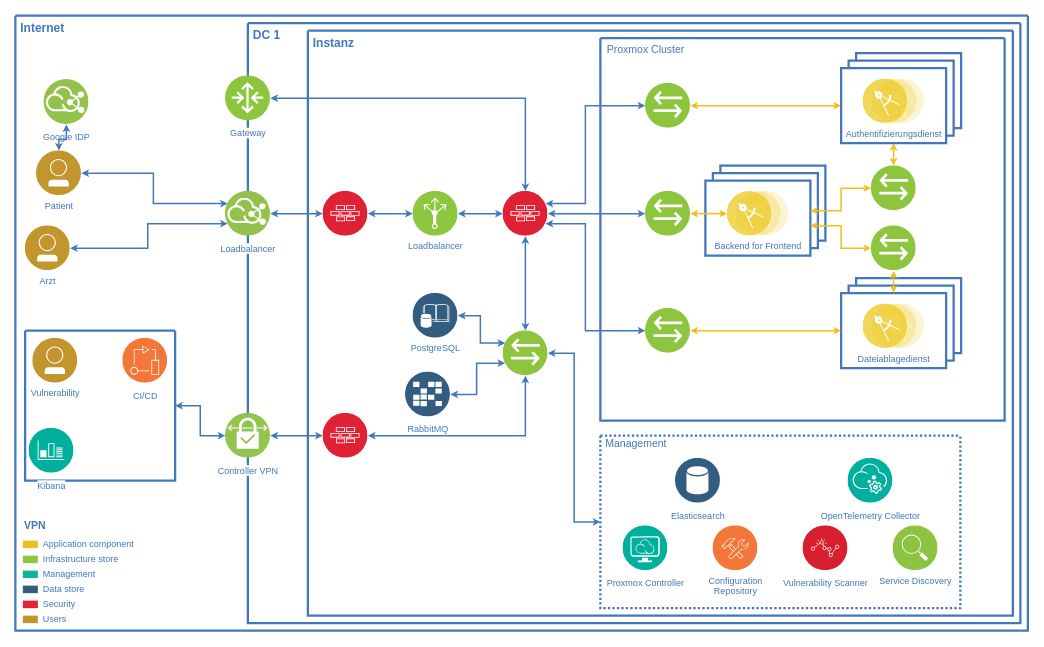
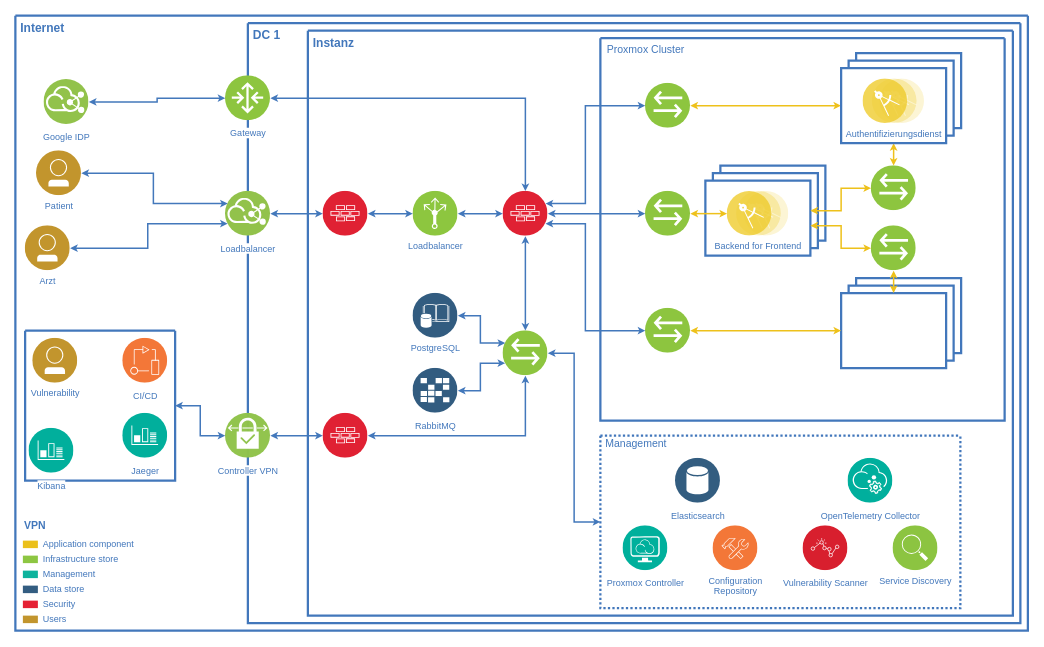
(64, 139) -> (157, 100)
(894, 326) -> none
(428, 394) -> (435, 390)
none -> (145, 435)
